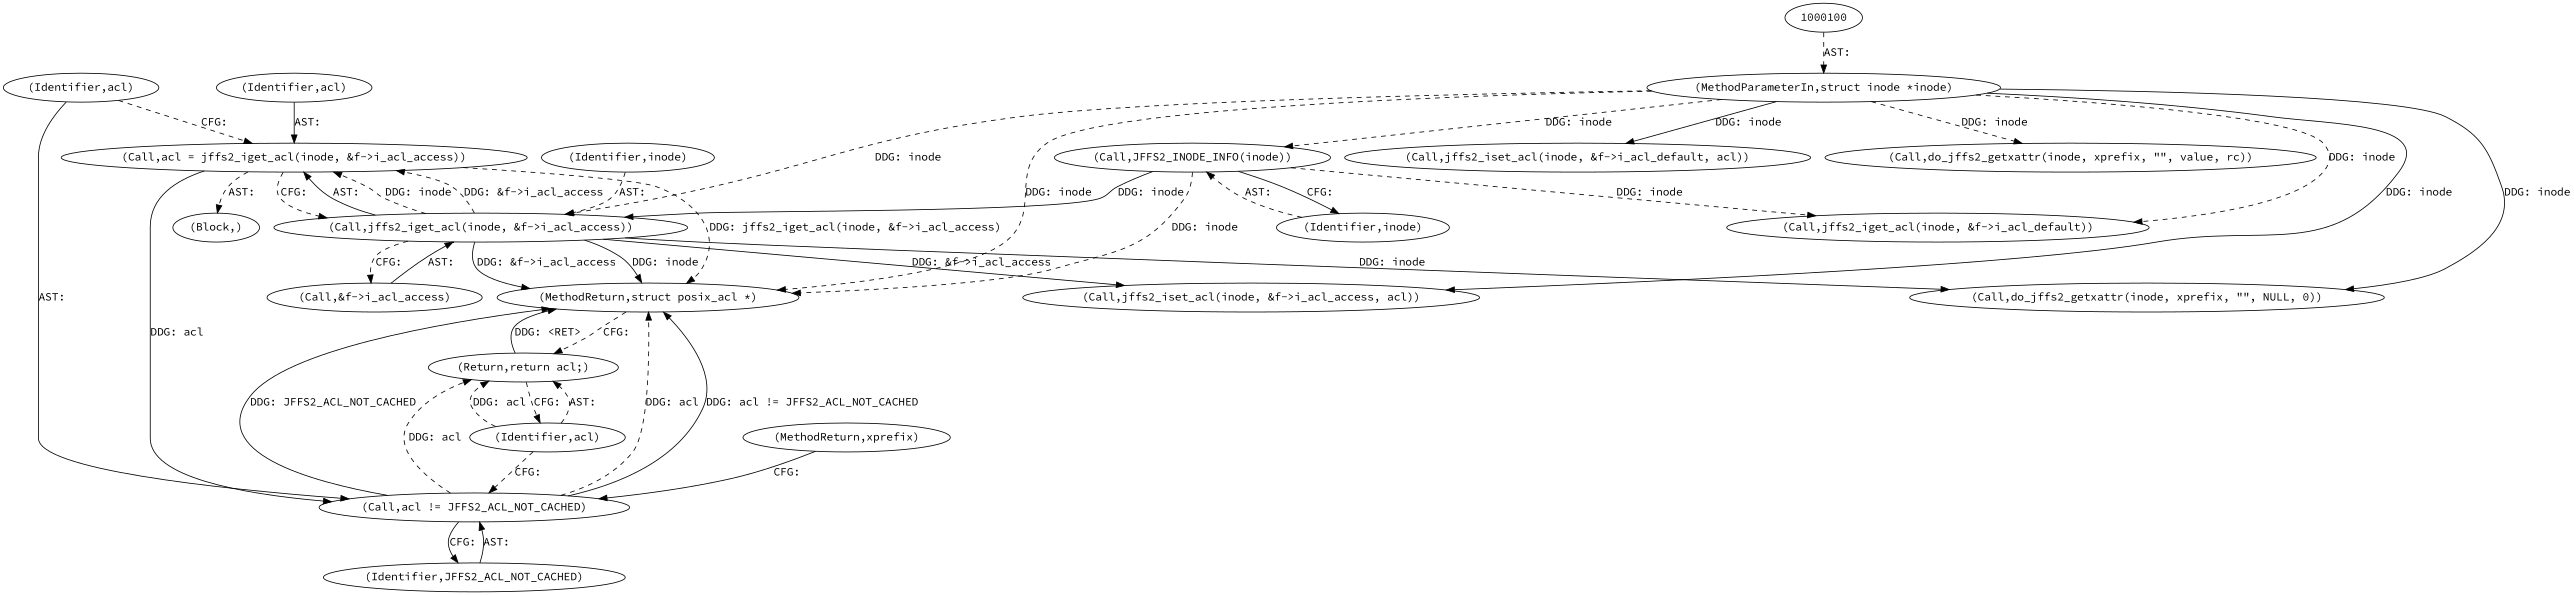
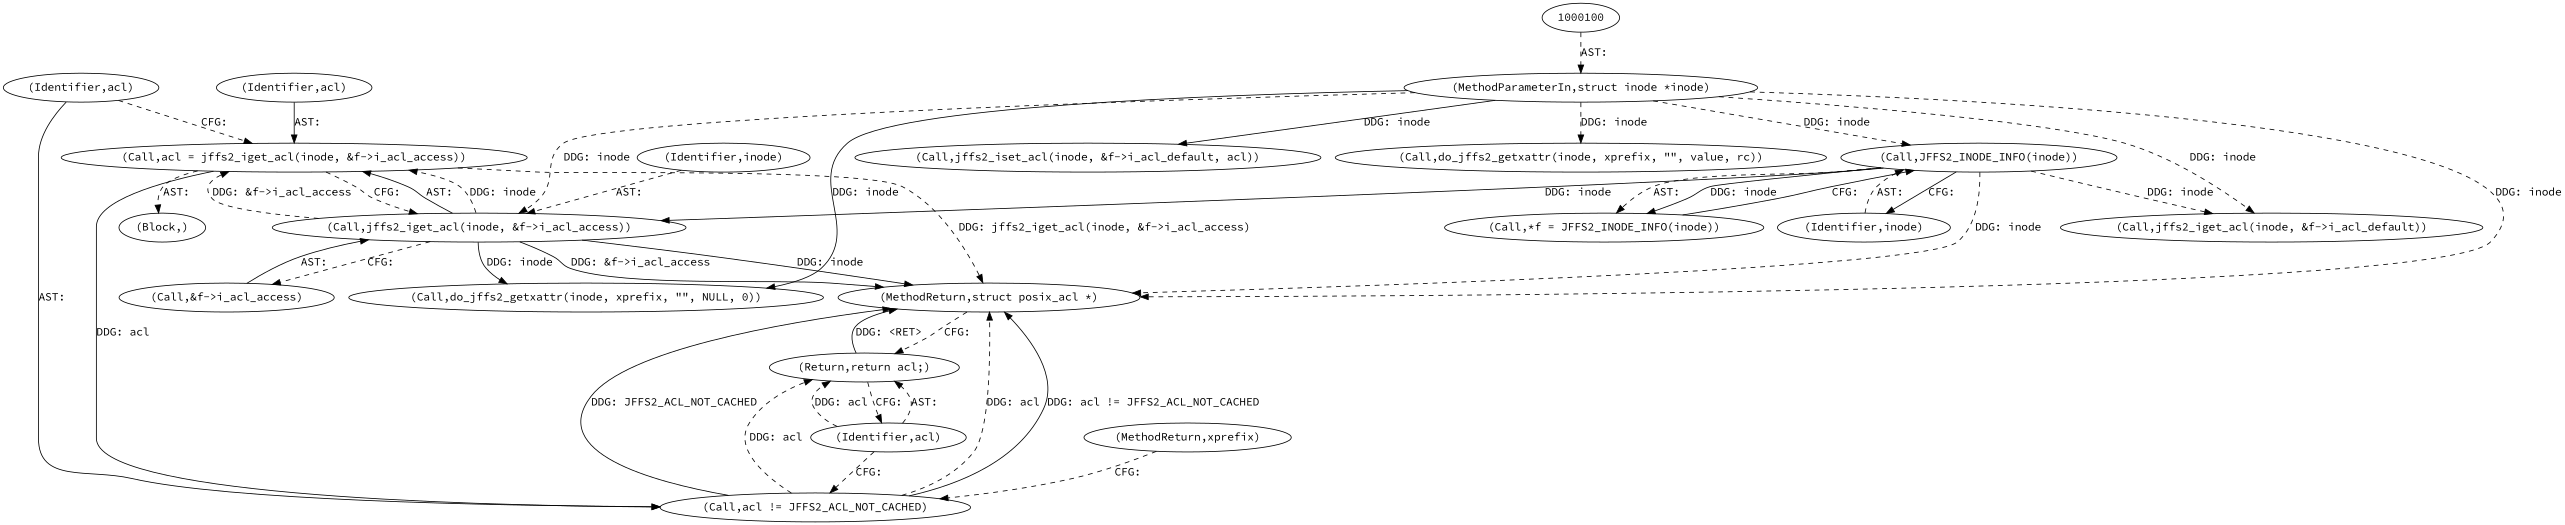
none -> (1604, 228)
(1251, 298) -> none
(713, 482) -> (1054, 482)
(474, 577) -> none
